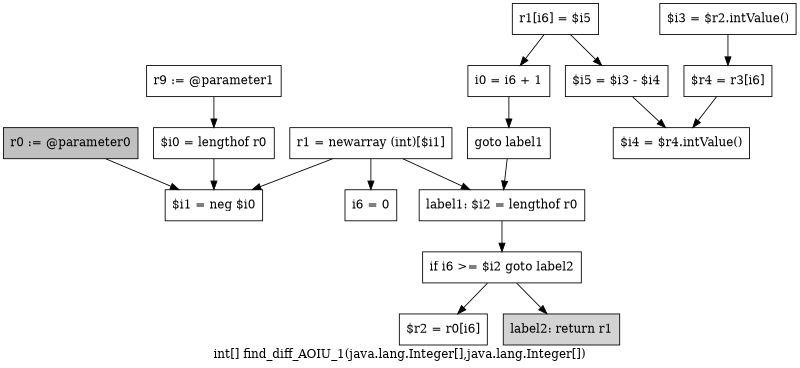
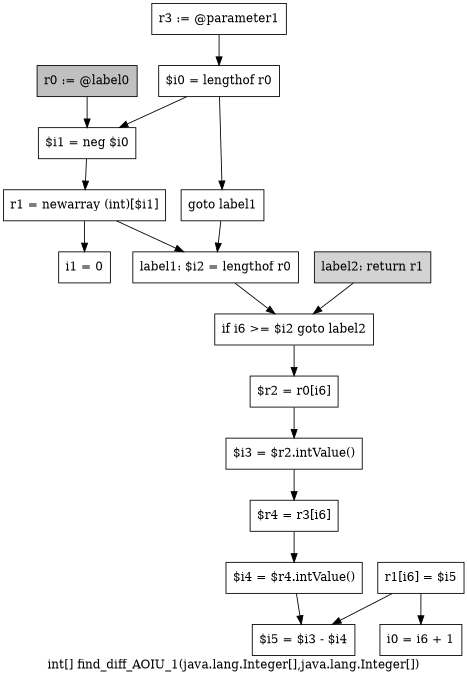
(214, 81) -> (219, 19)
(509, 108) -> (221, 139)
(646, 109) -> (298, 605)
(71, 143) -> (87, 81)
(296, 173) -> (86, 170)
(371, 205) -> (85, 267)
(529, 295) -> (337, 296)
none -> (294, 418)
